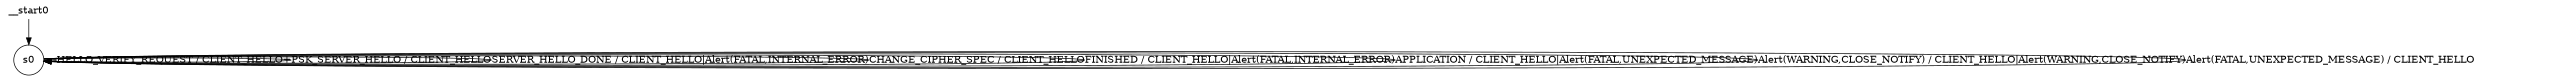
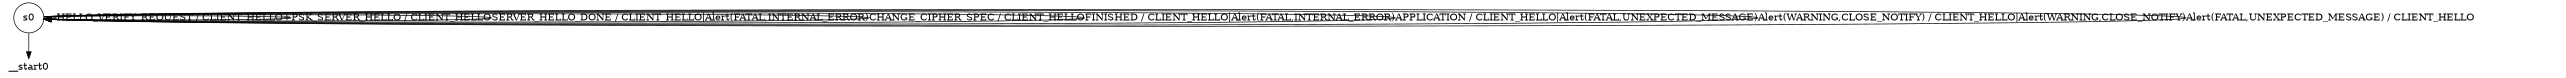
(29, 28) -> (29, 42)
